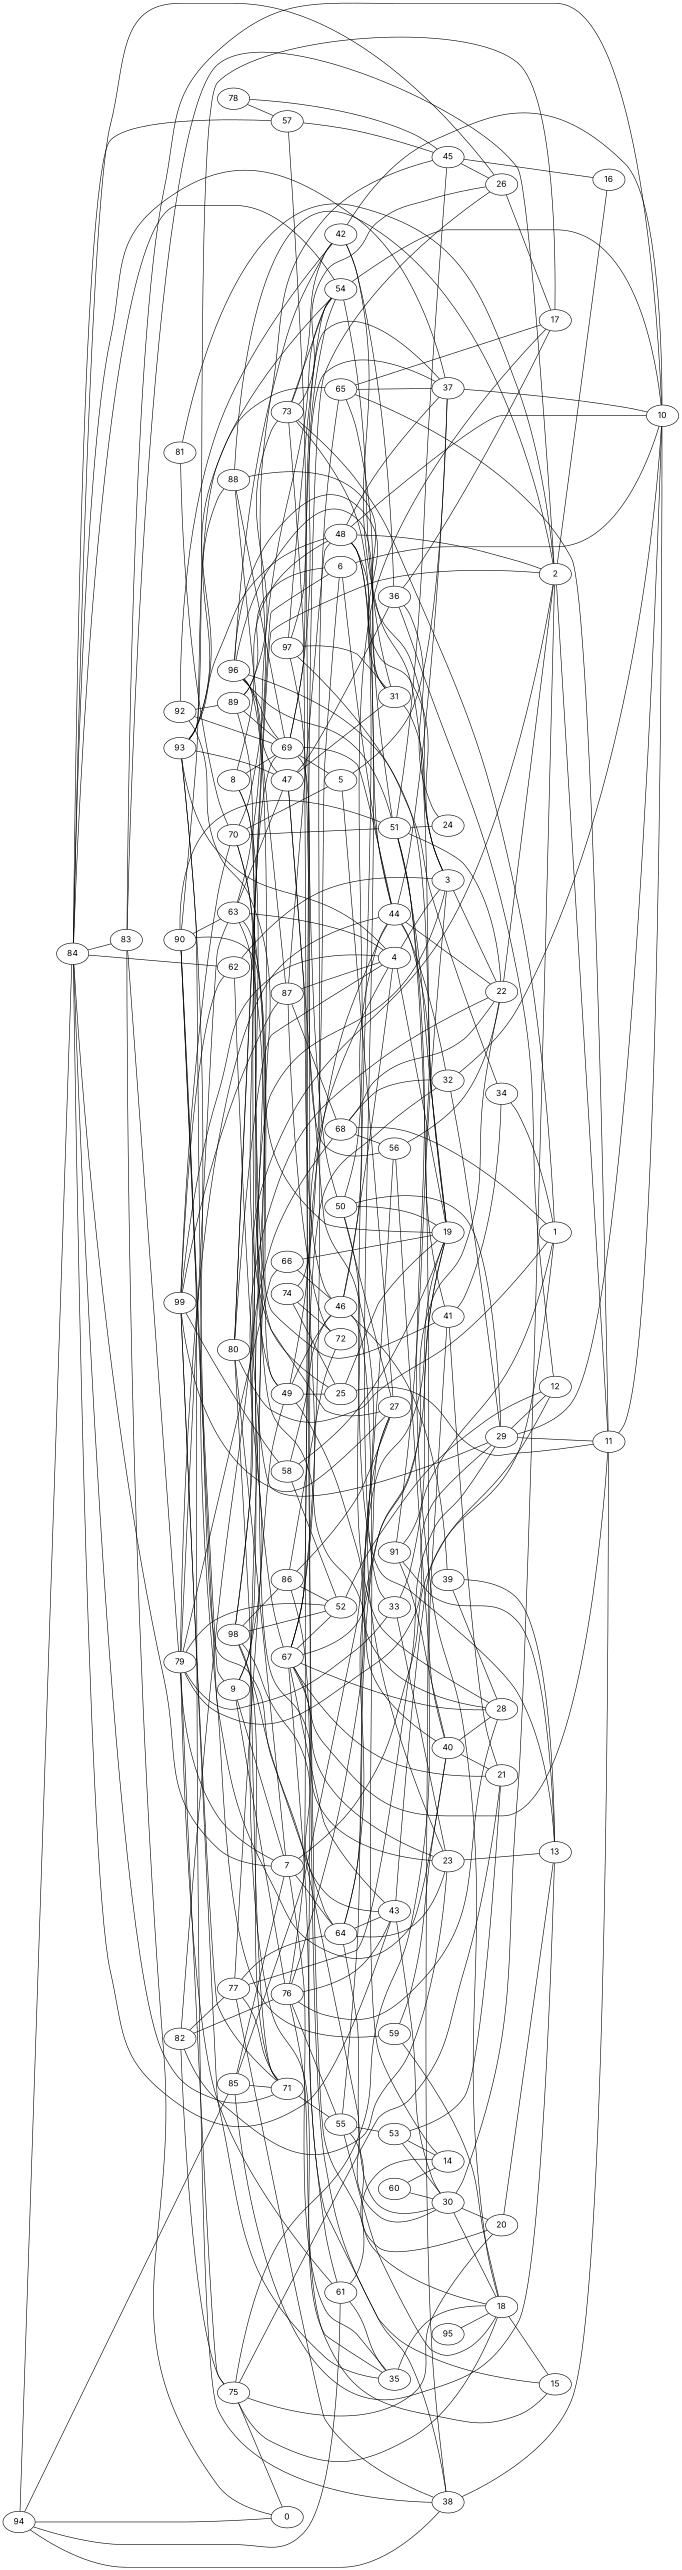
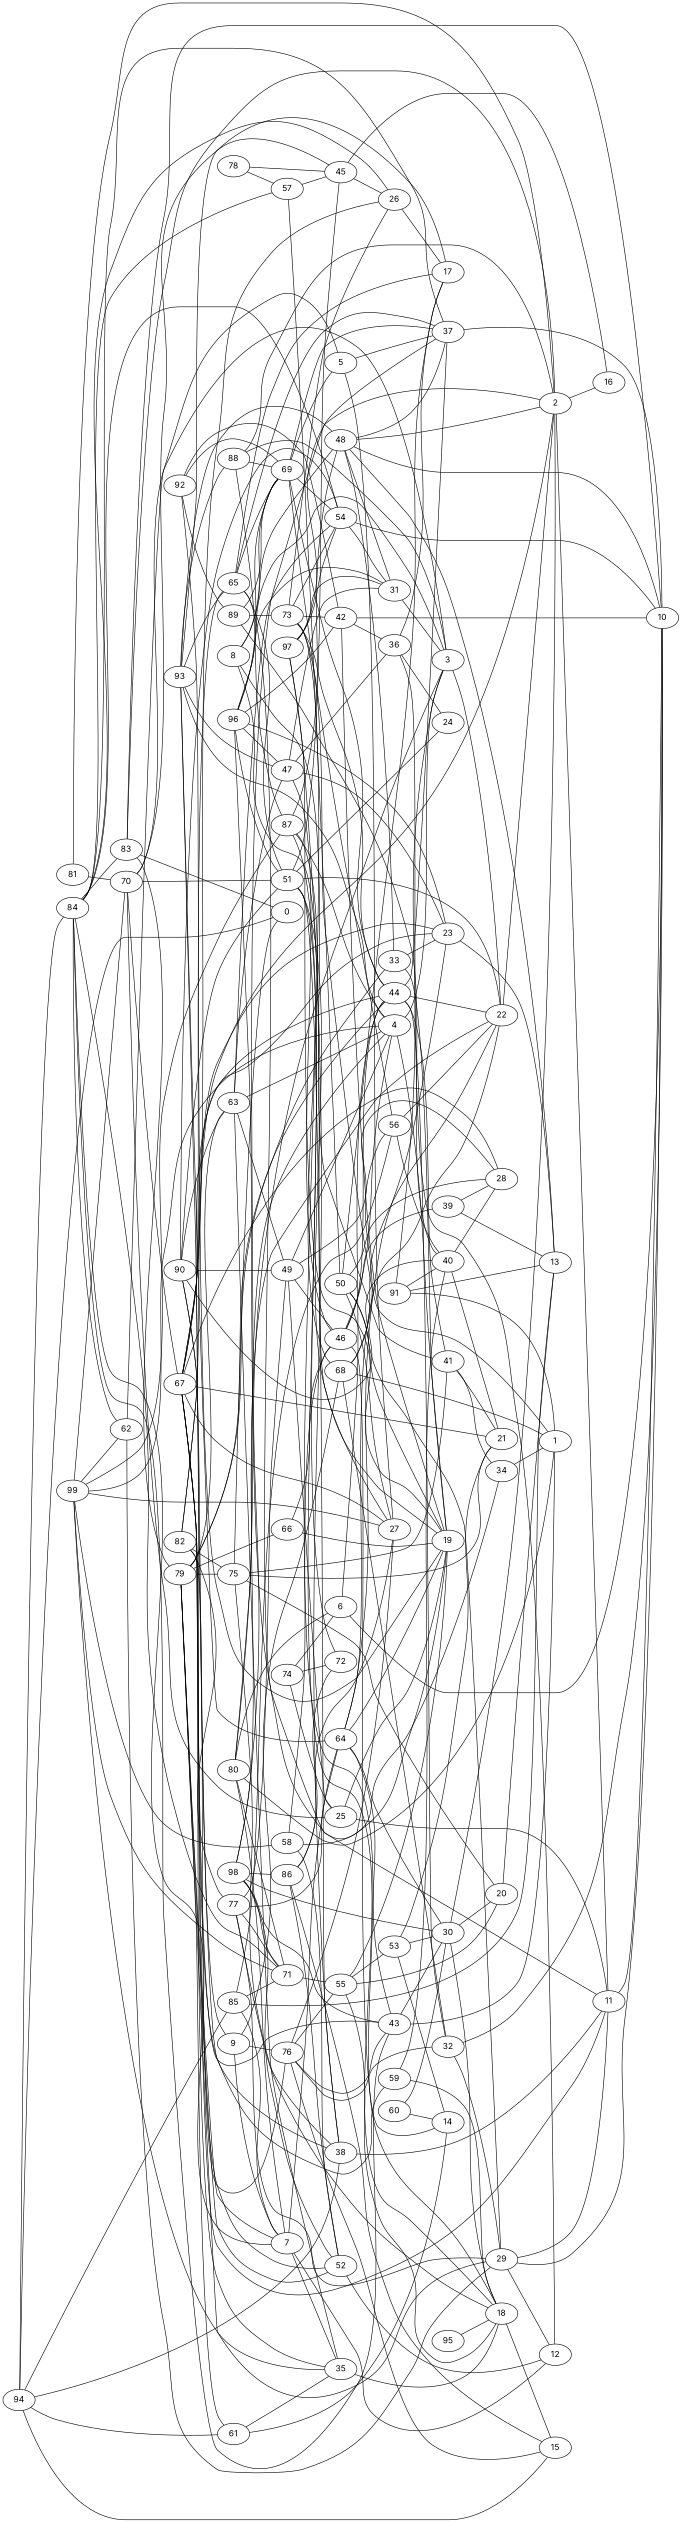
(258, 647) -> none
(254, 1218) -> (254, 524)
(301, 1822) -> (198, 1910)
(458, 1923) -> none
none -> (268, 2520)
